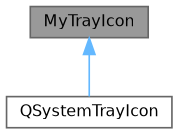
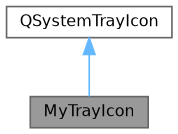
(89, 76) -> (89, 76)
